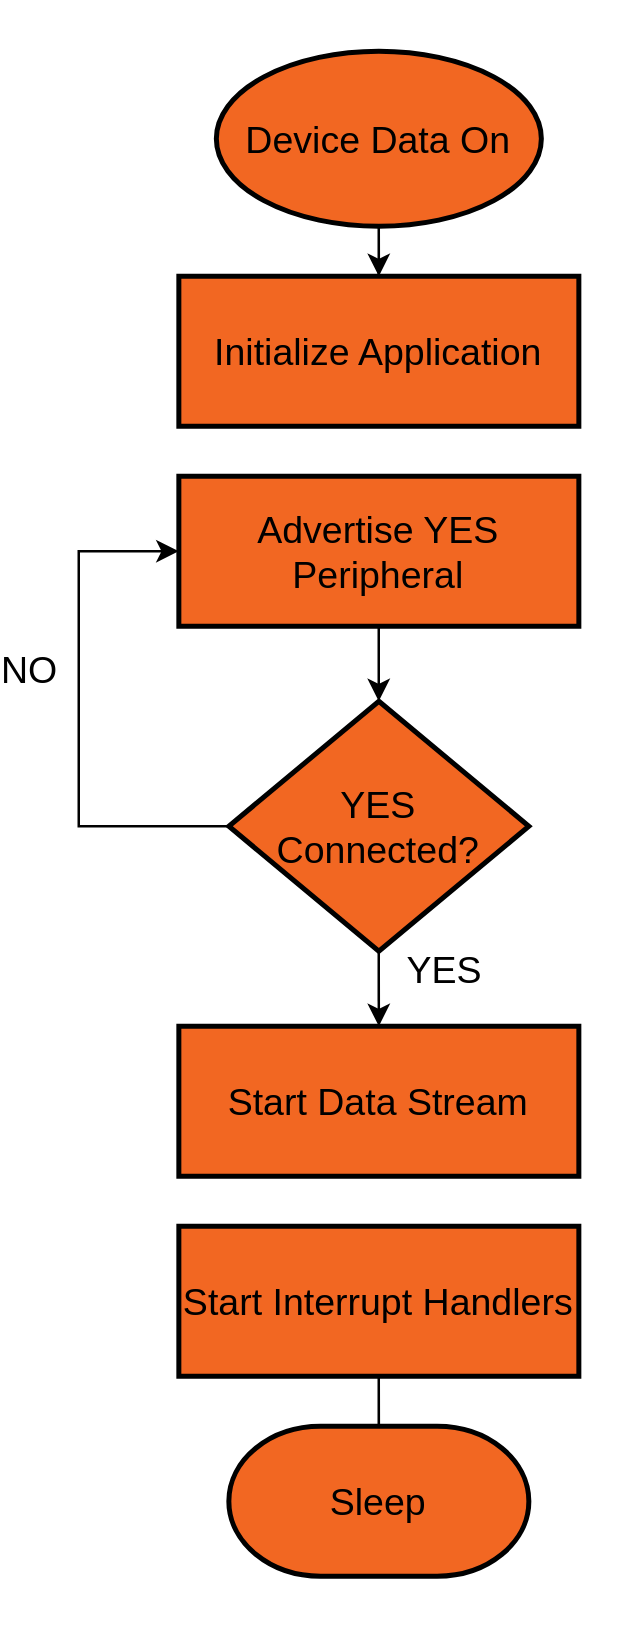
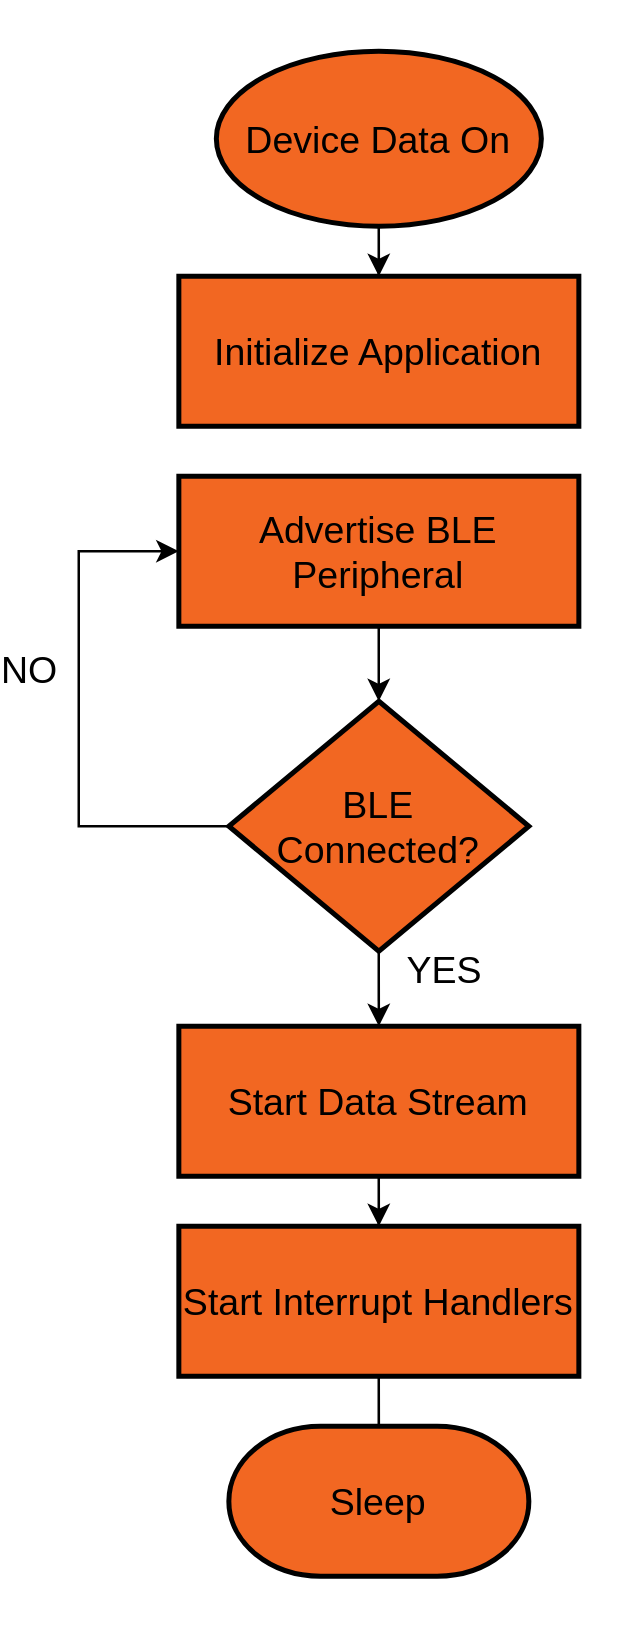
(379, 551) -> (379, 551)
(379, 826) -> (379, 826)
none -> (379, 1209)
